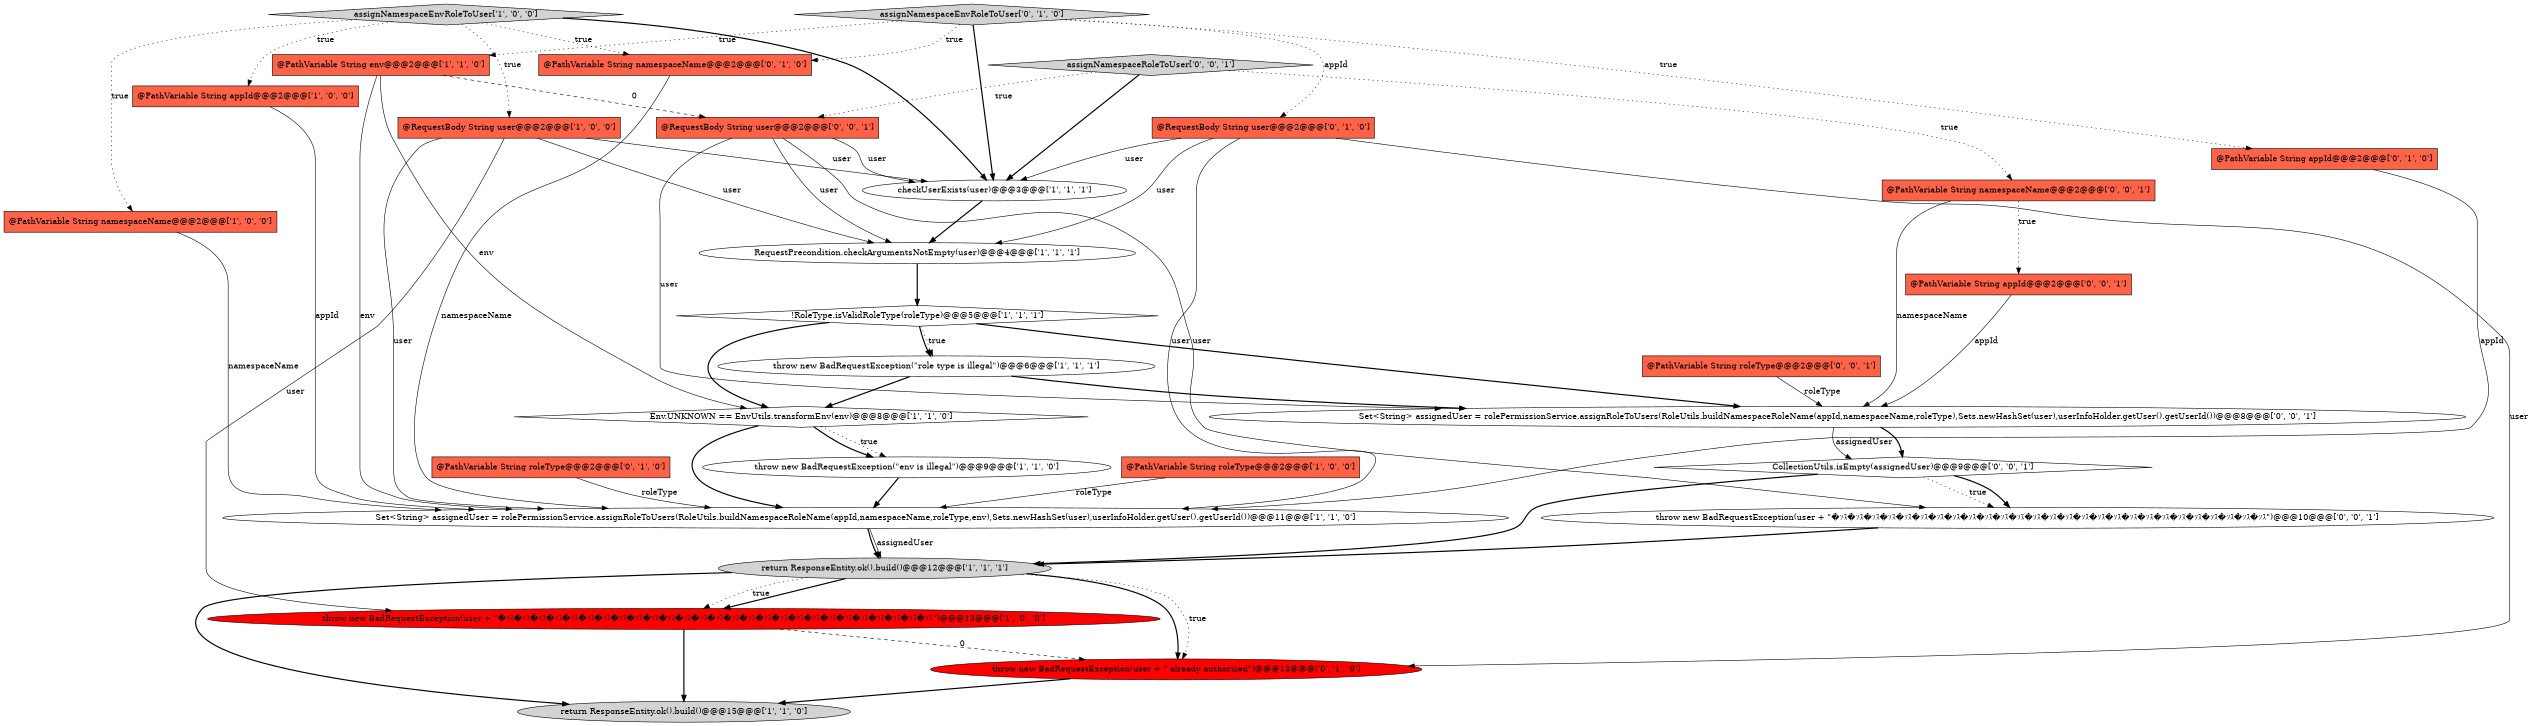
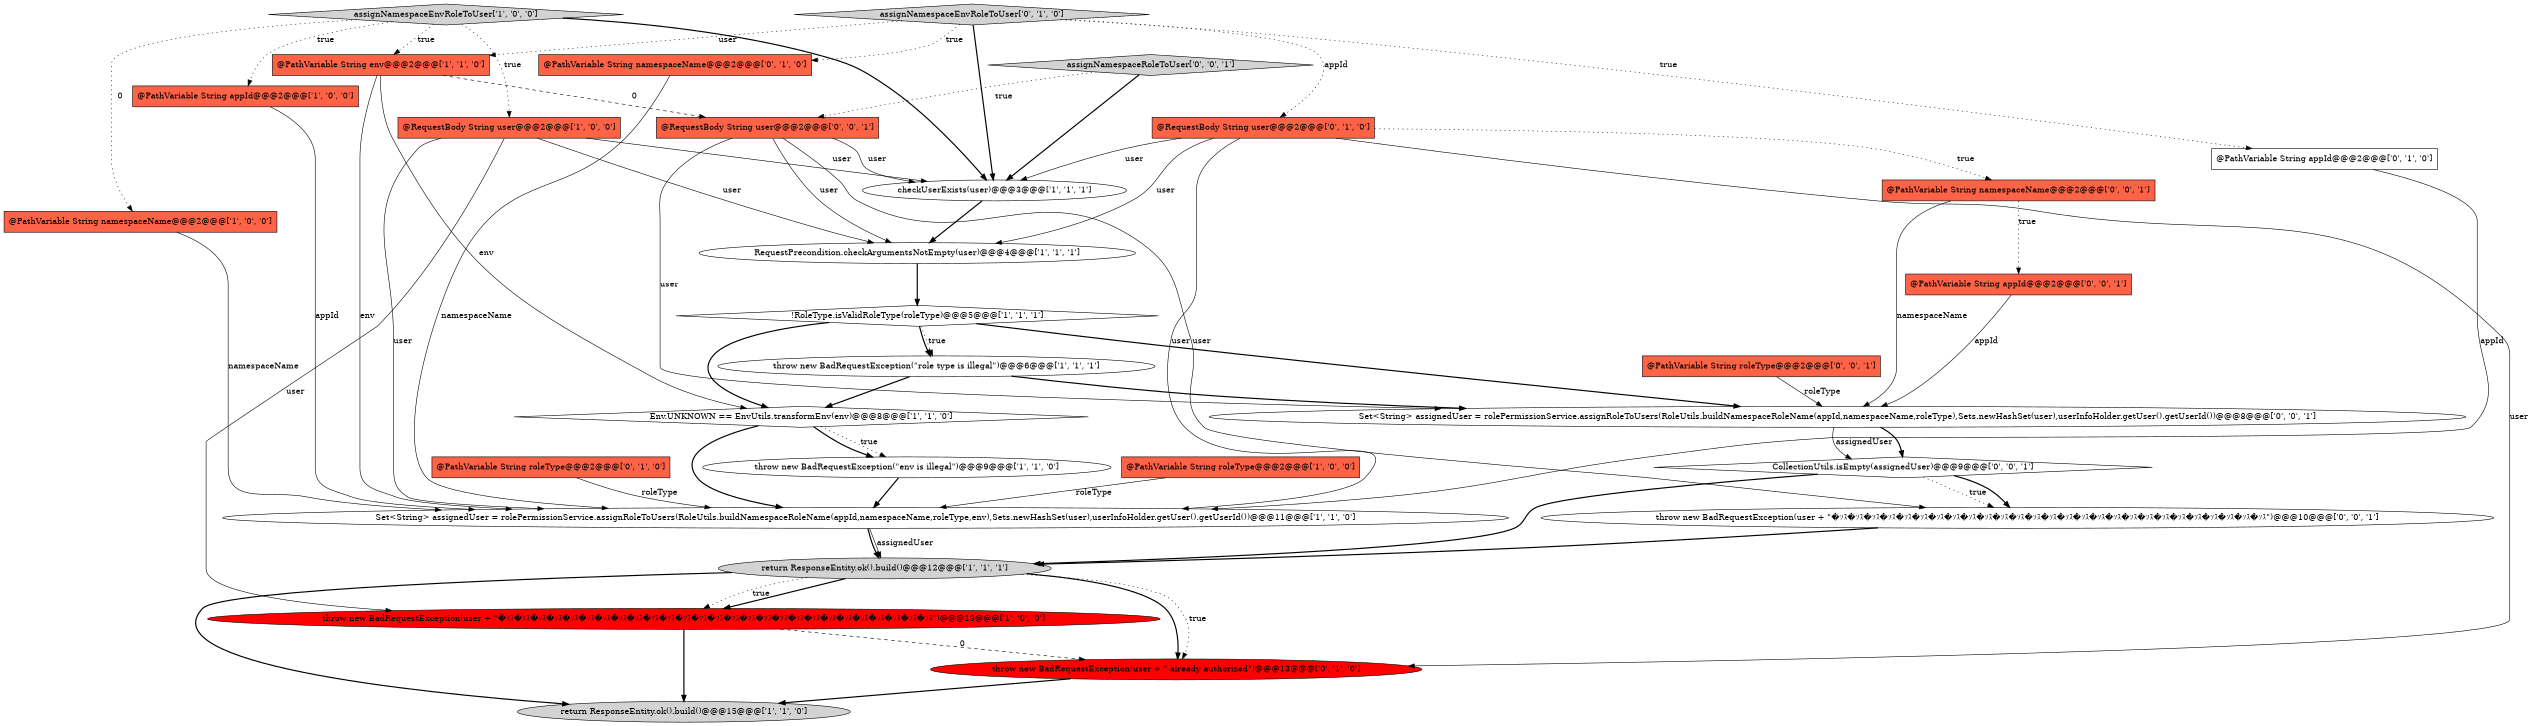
(553, 38) -> (416, 38)
(728, 40) -> (728, 40)
(120, 96) -> (120, 96)
(1625, 100) -> (1682, 135)
(2325, 159) -> (2325, 159)
